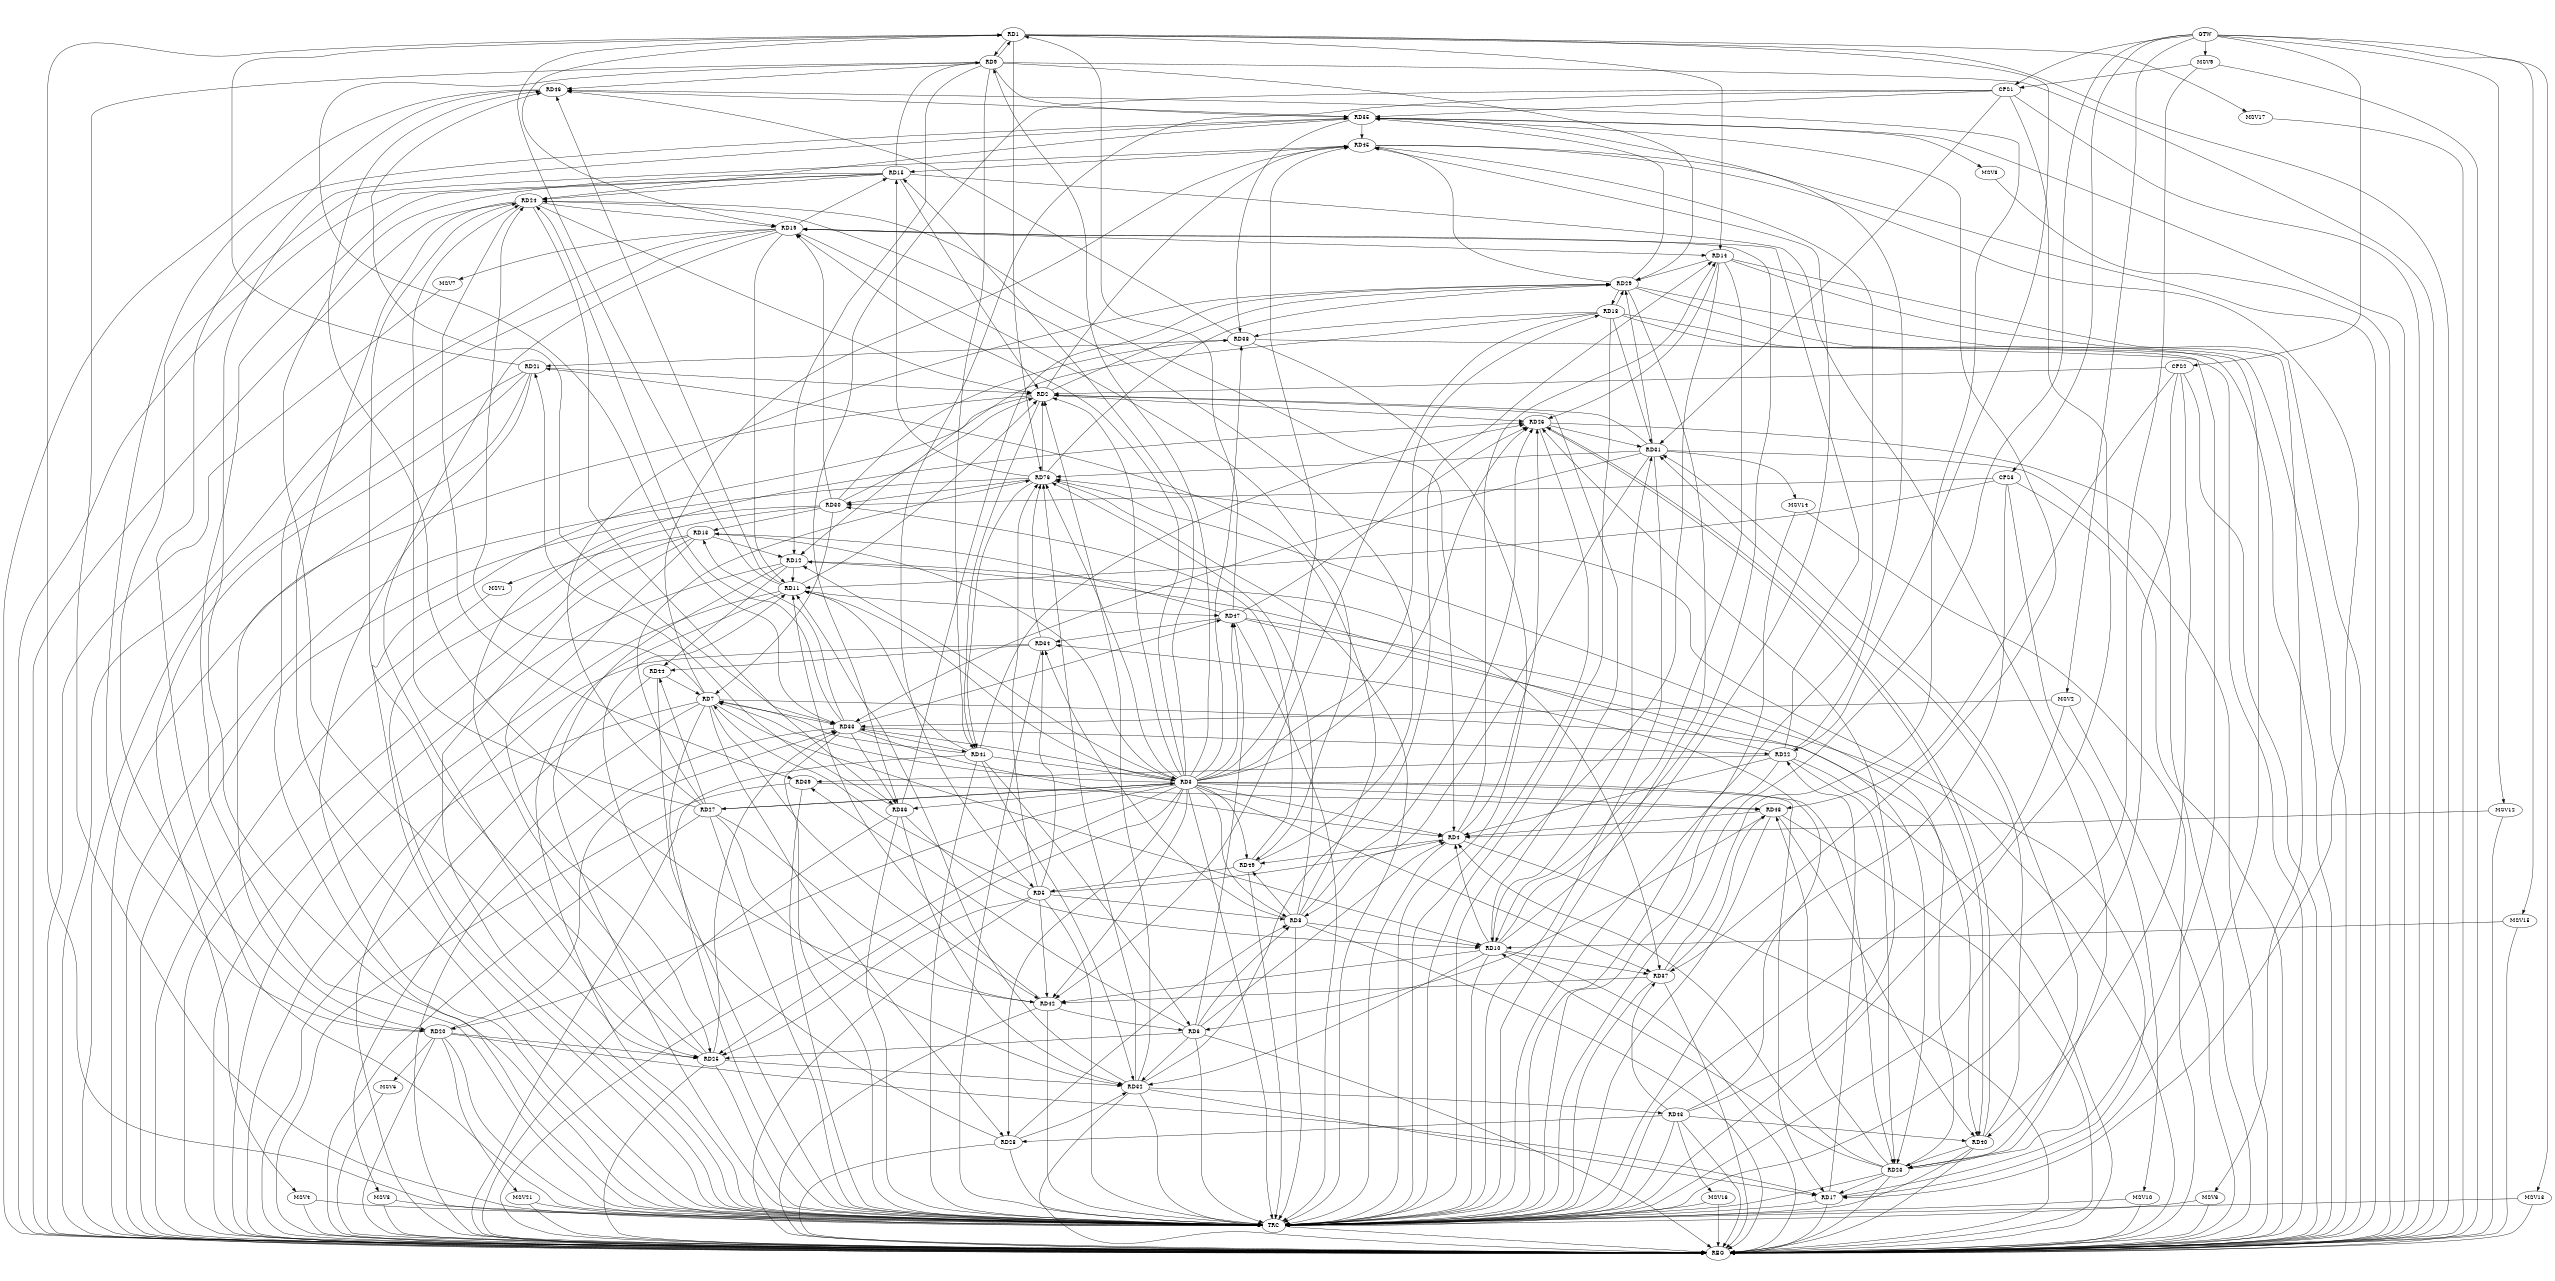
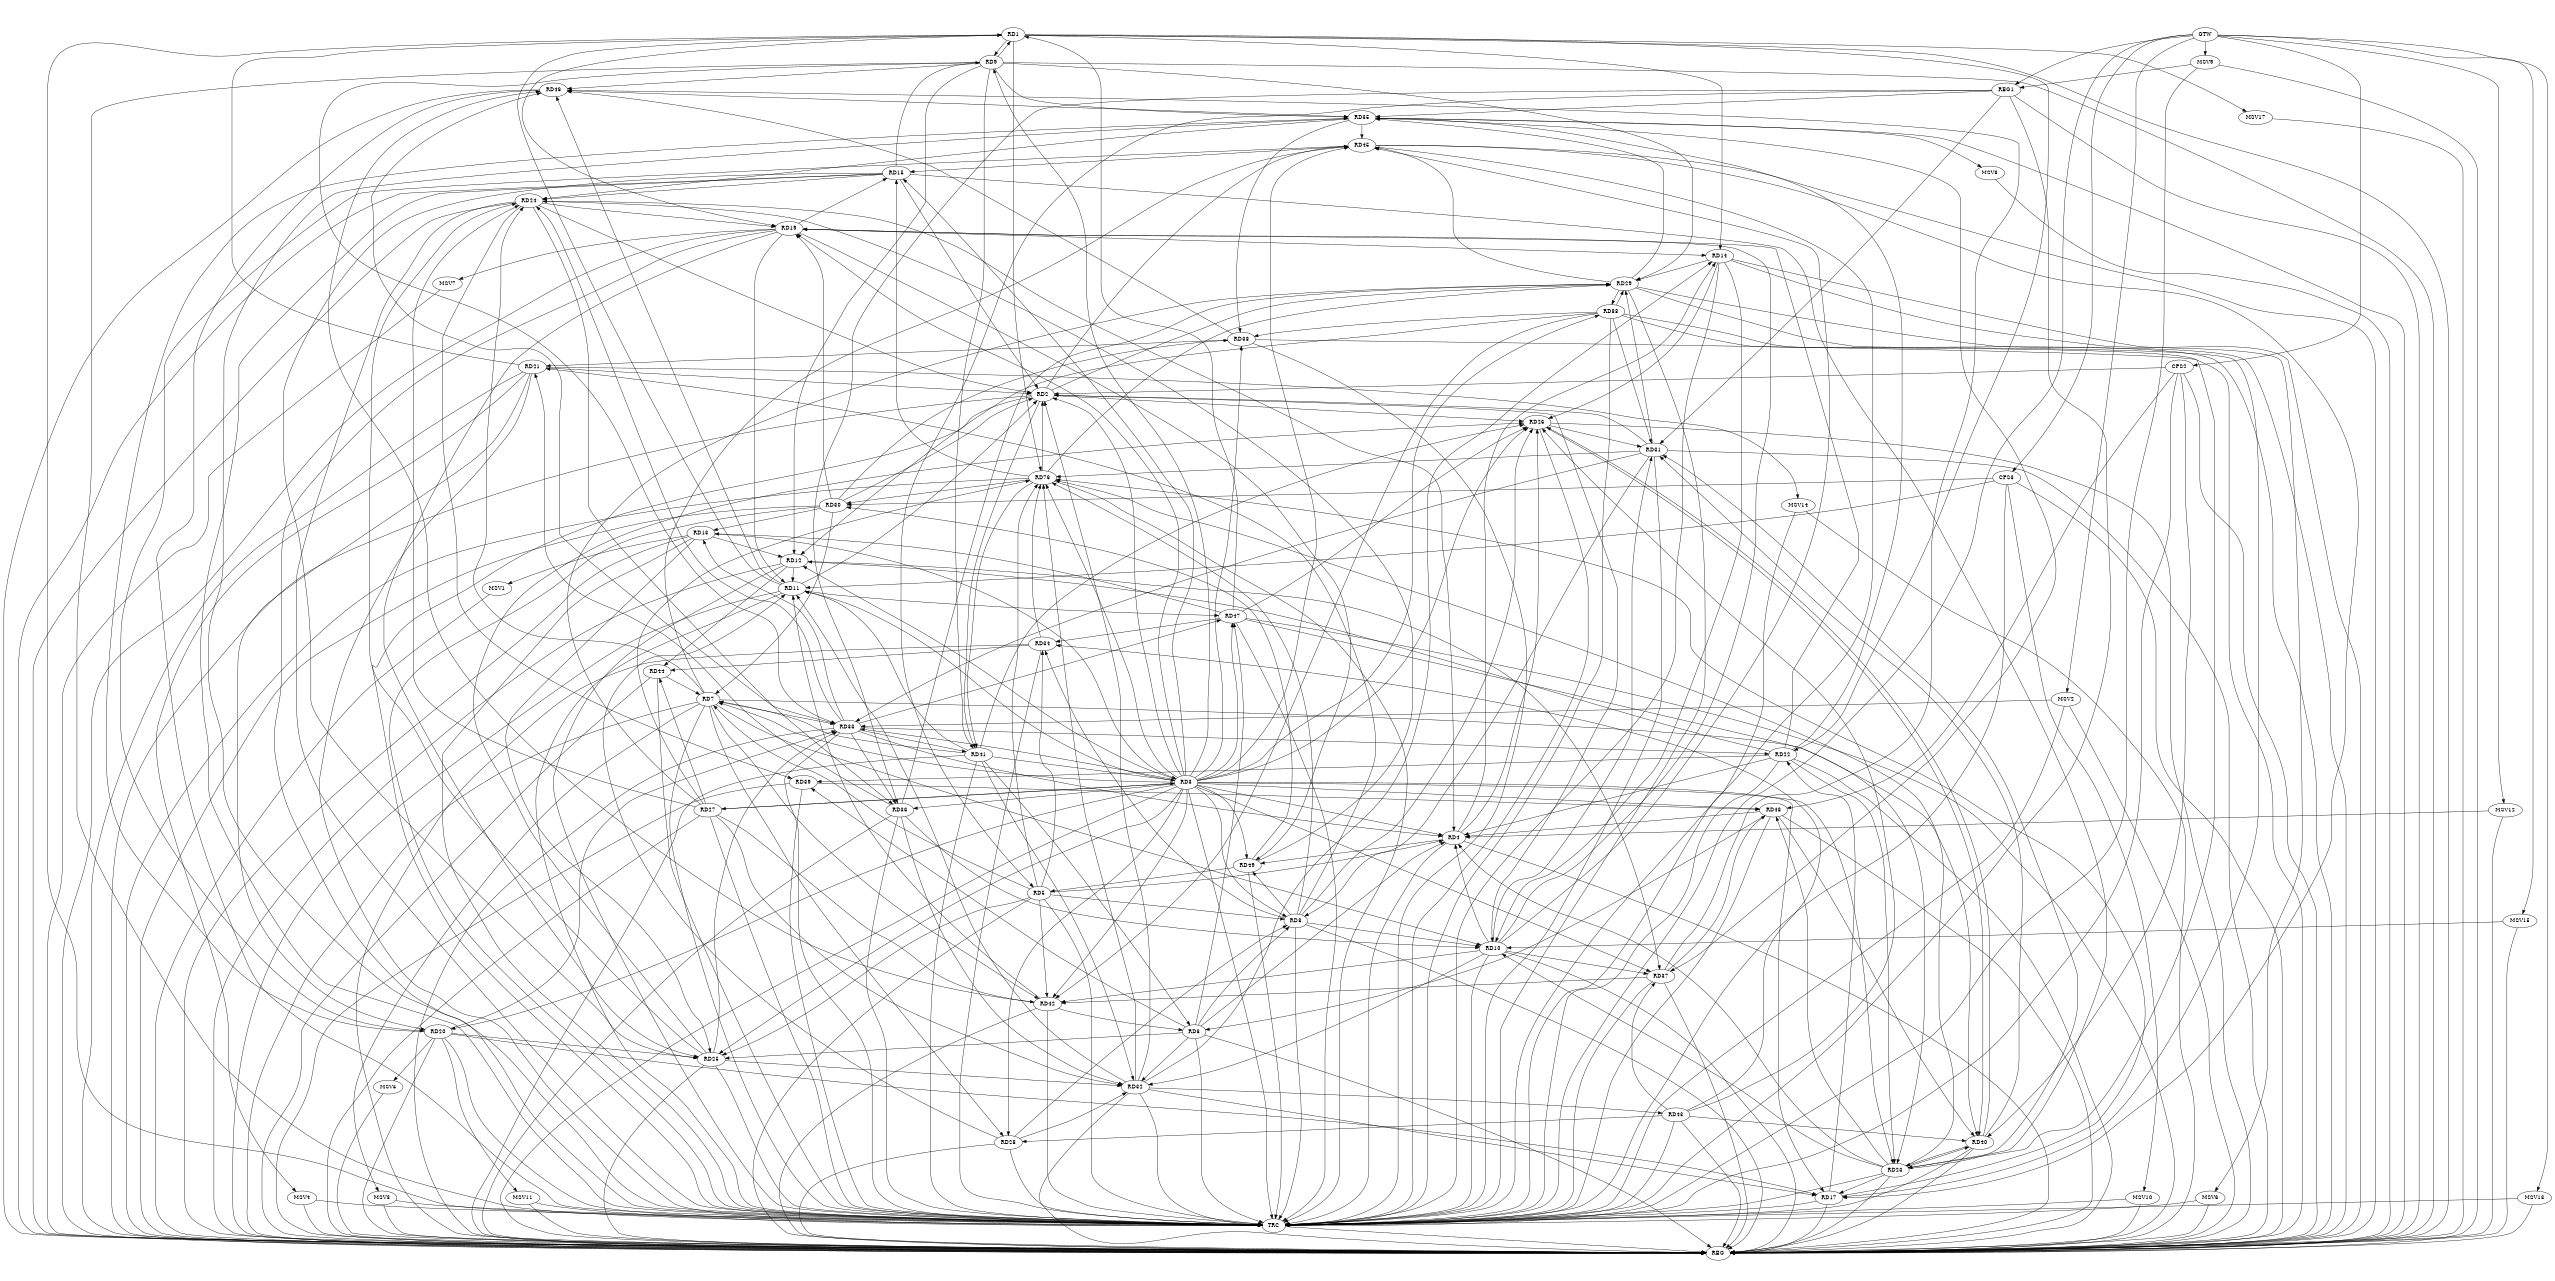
(2006, 90) -> (2006, 90)
(1611, 312) -> (1611, 312)
(1738, 459) -> (1188, 382)
none -> (1936, 1158)
(523, 1198) -> (523, 1198)
(1718, 1198) -> none
